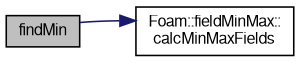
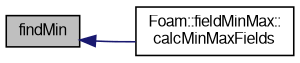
(100, 21) -> (116, 42)
